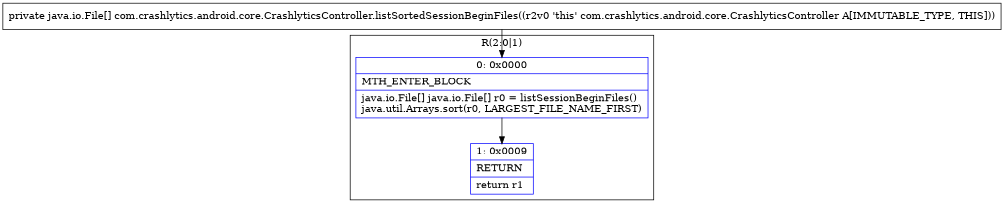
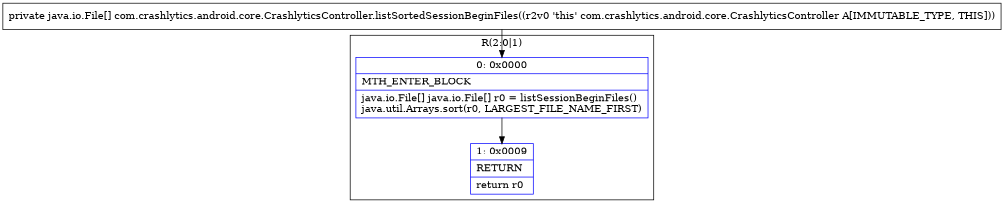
(500, 185) -> (500, 185)
